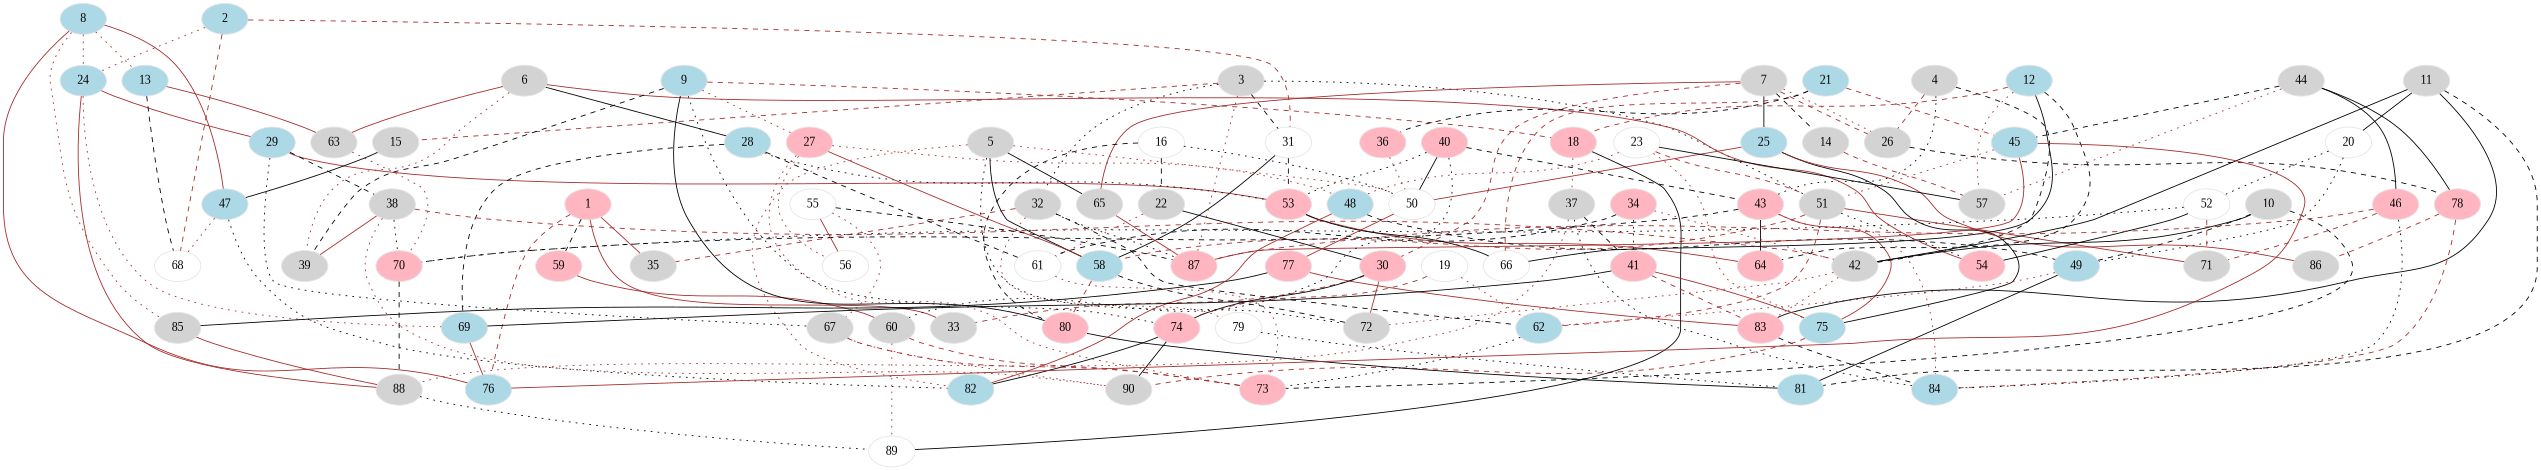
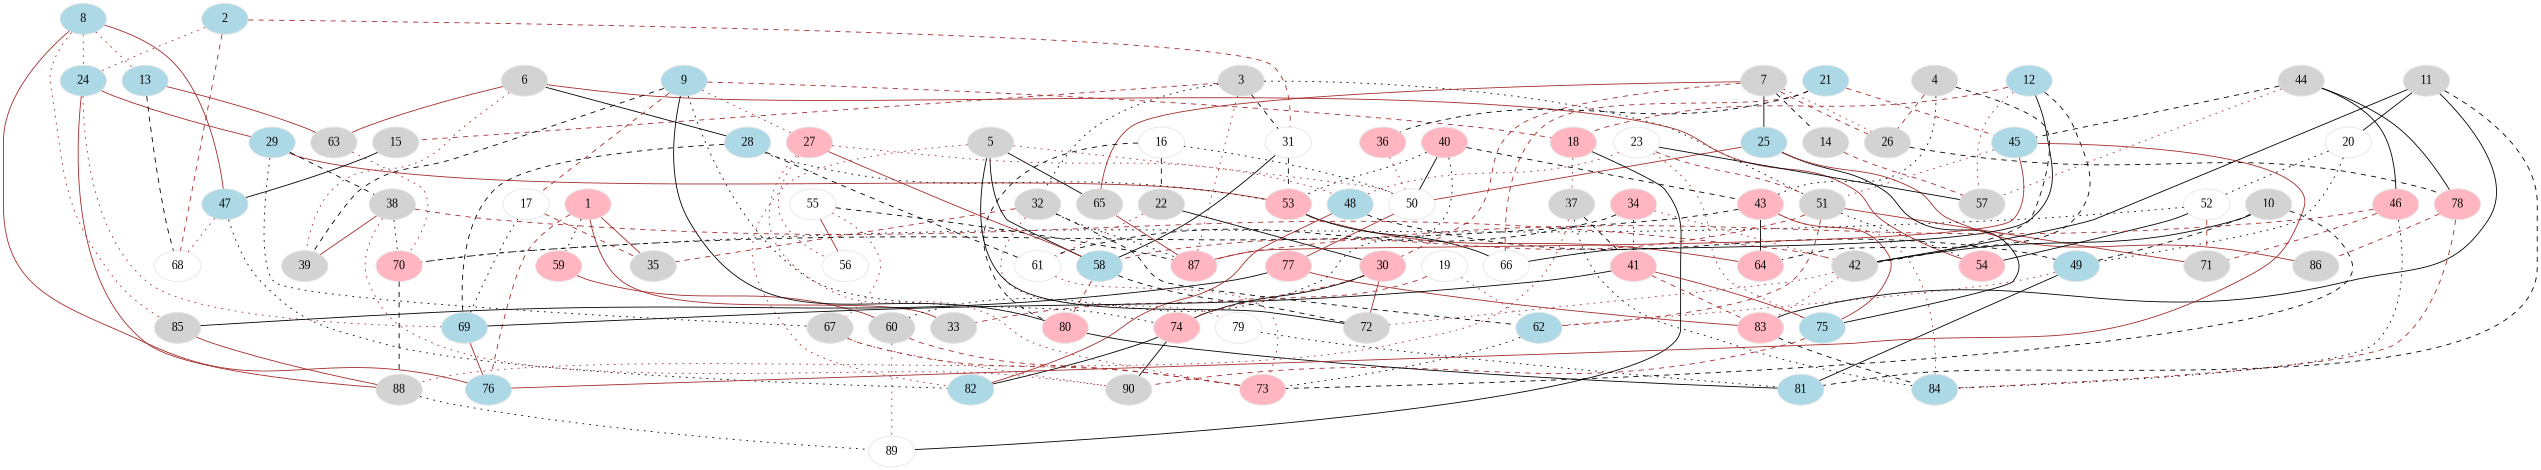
none -> (526, 204)
(573, 235) -> (573, 235)
(1108, 307) -> (1108, 307)
